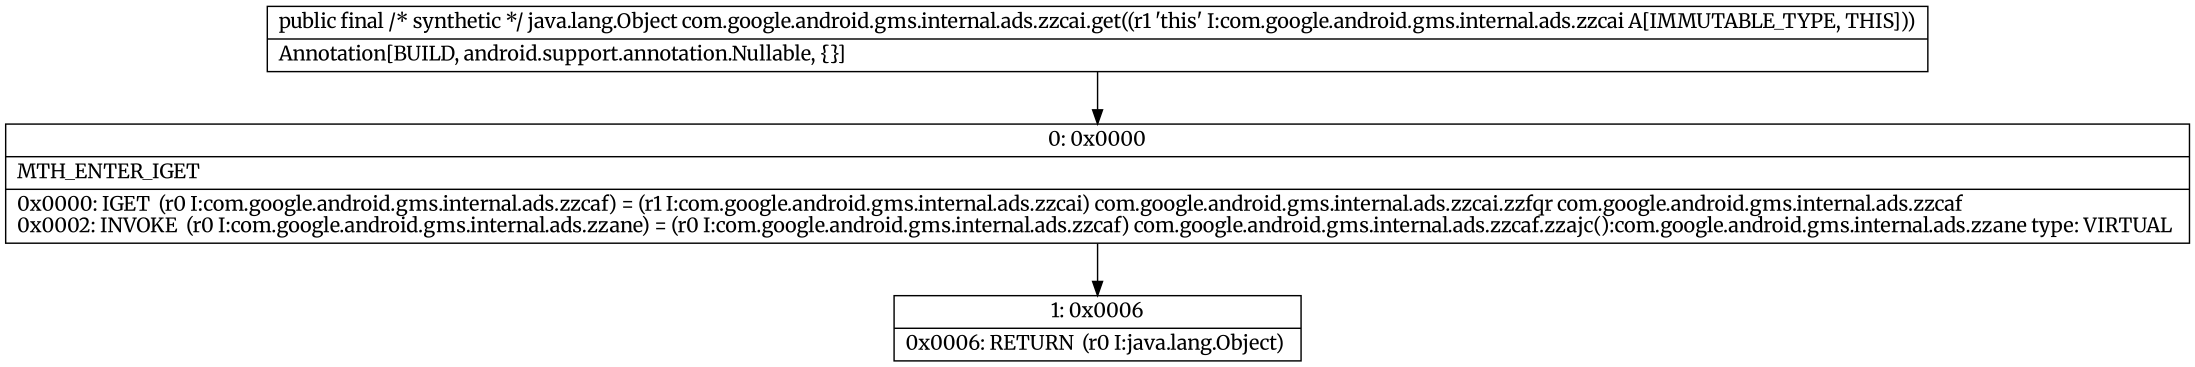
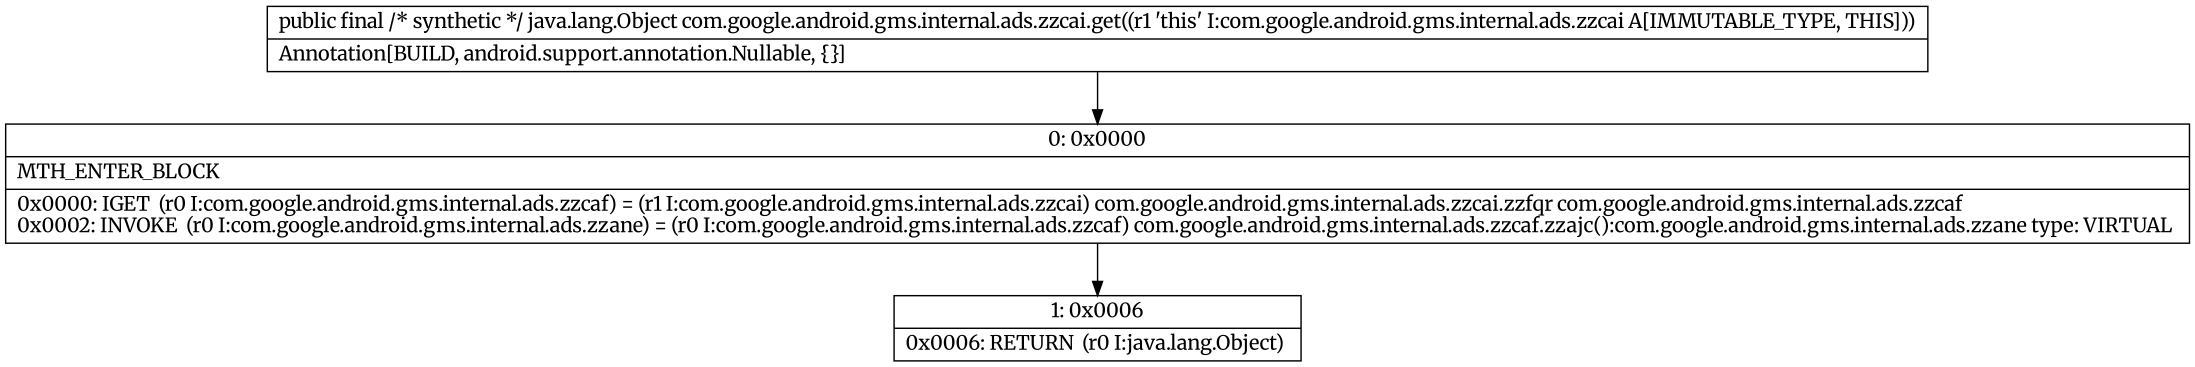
(109, 172) -> (118, 172)
